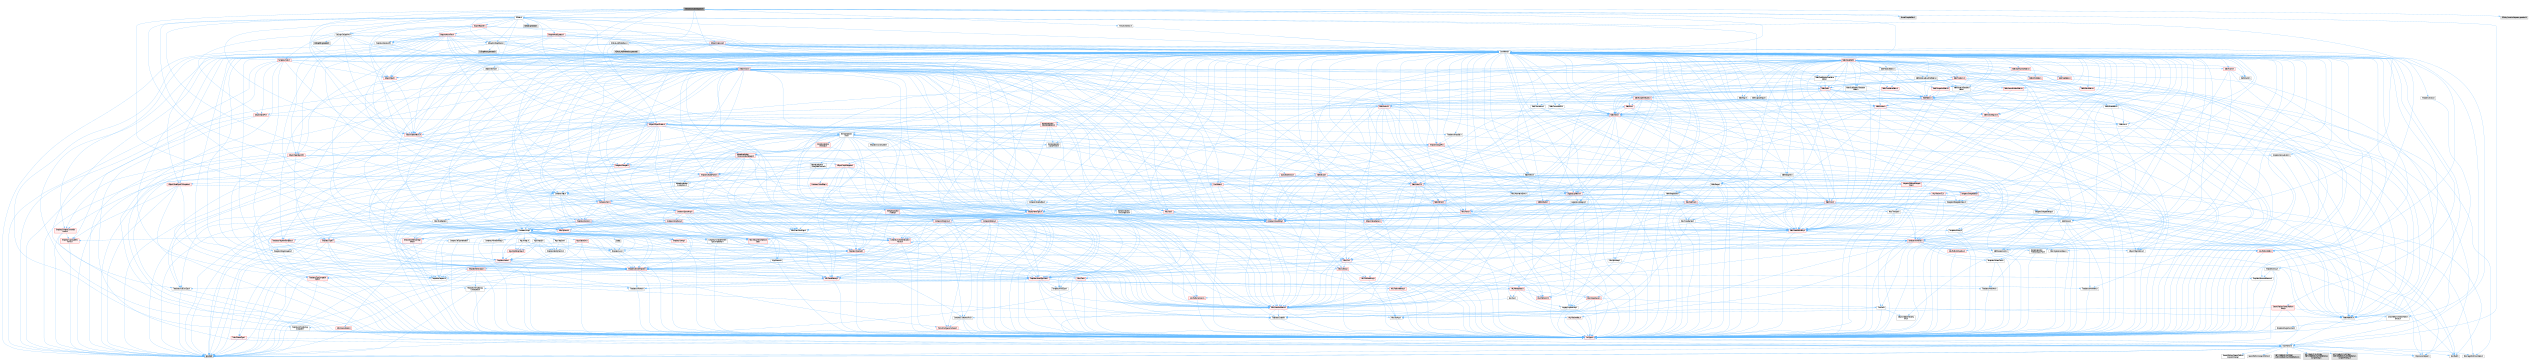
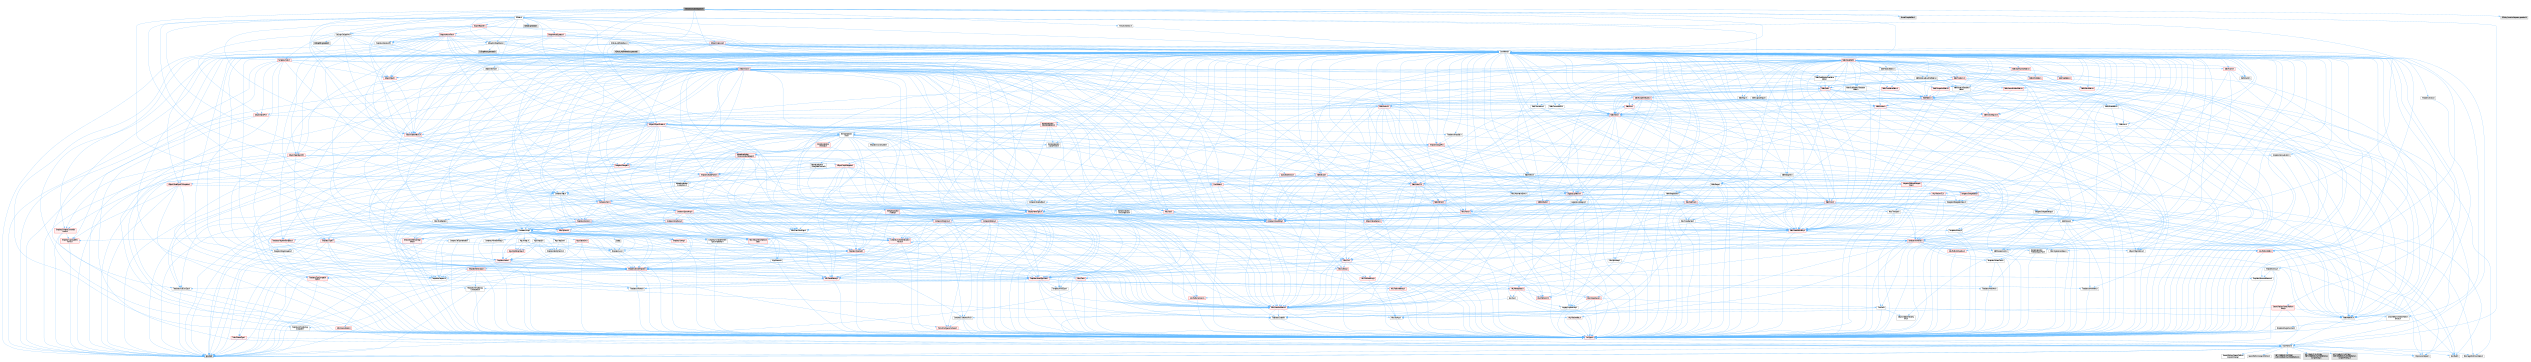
(819, 185) -> none
